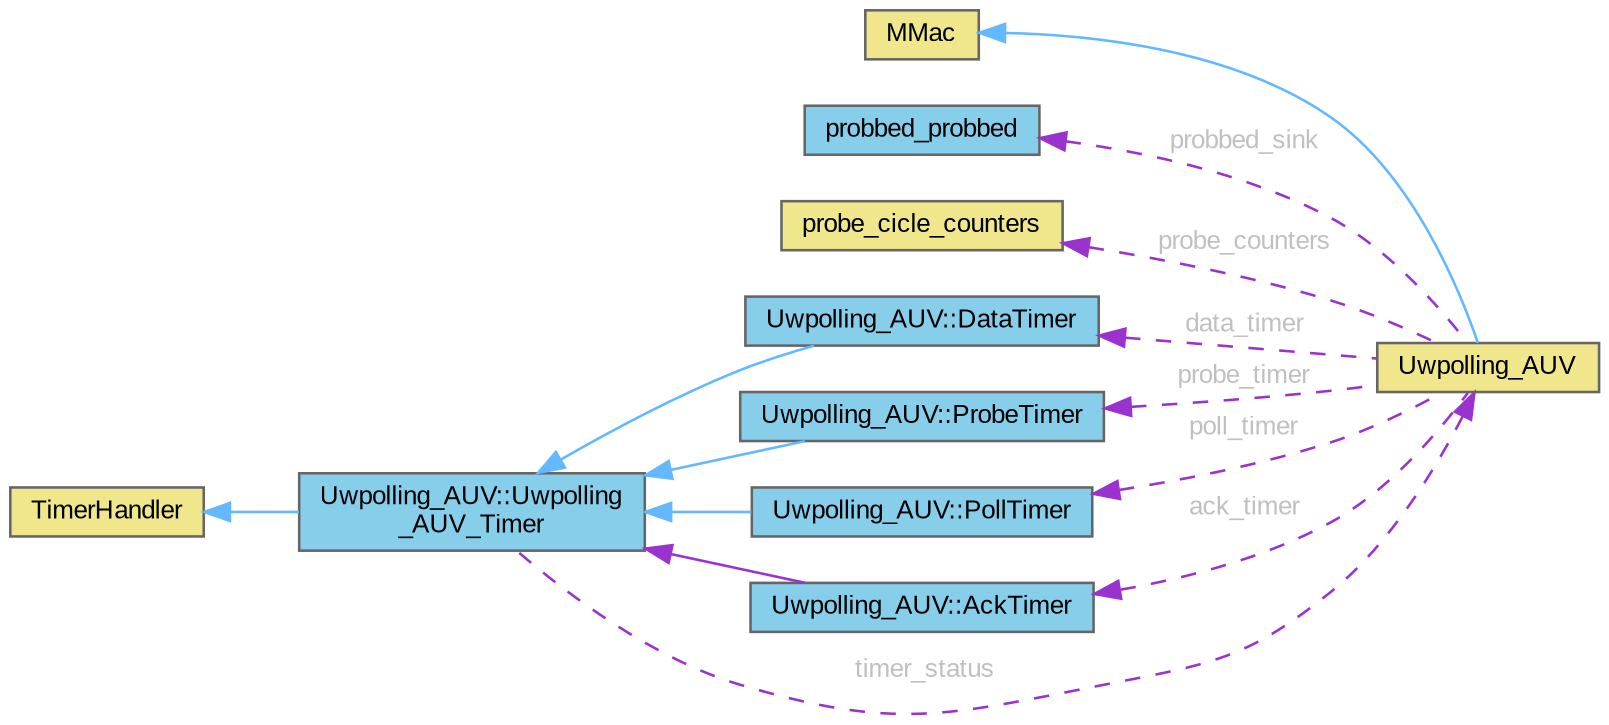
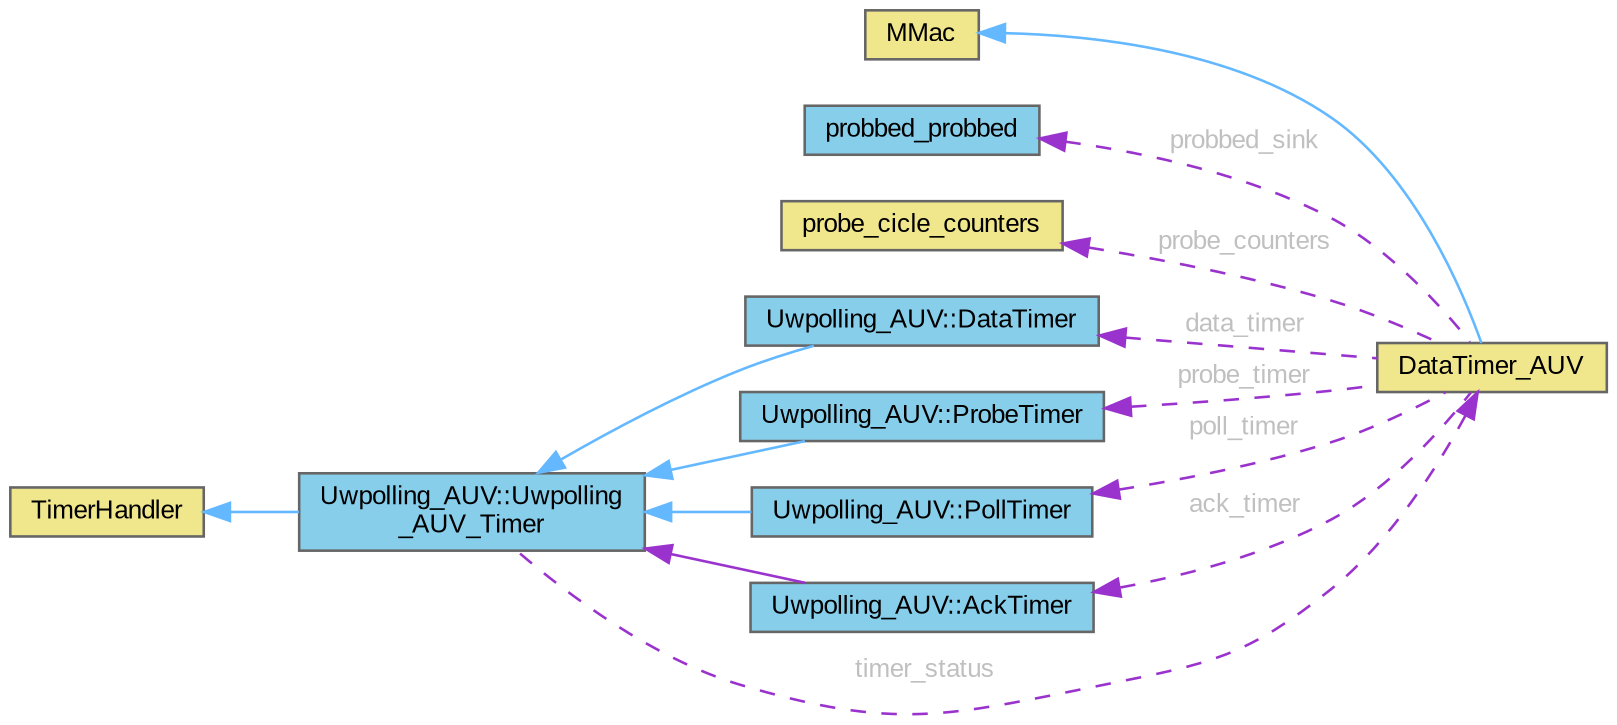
(1488, 368) -> (1492, 368)
